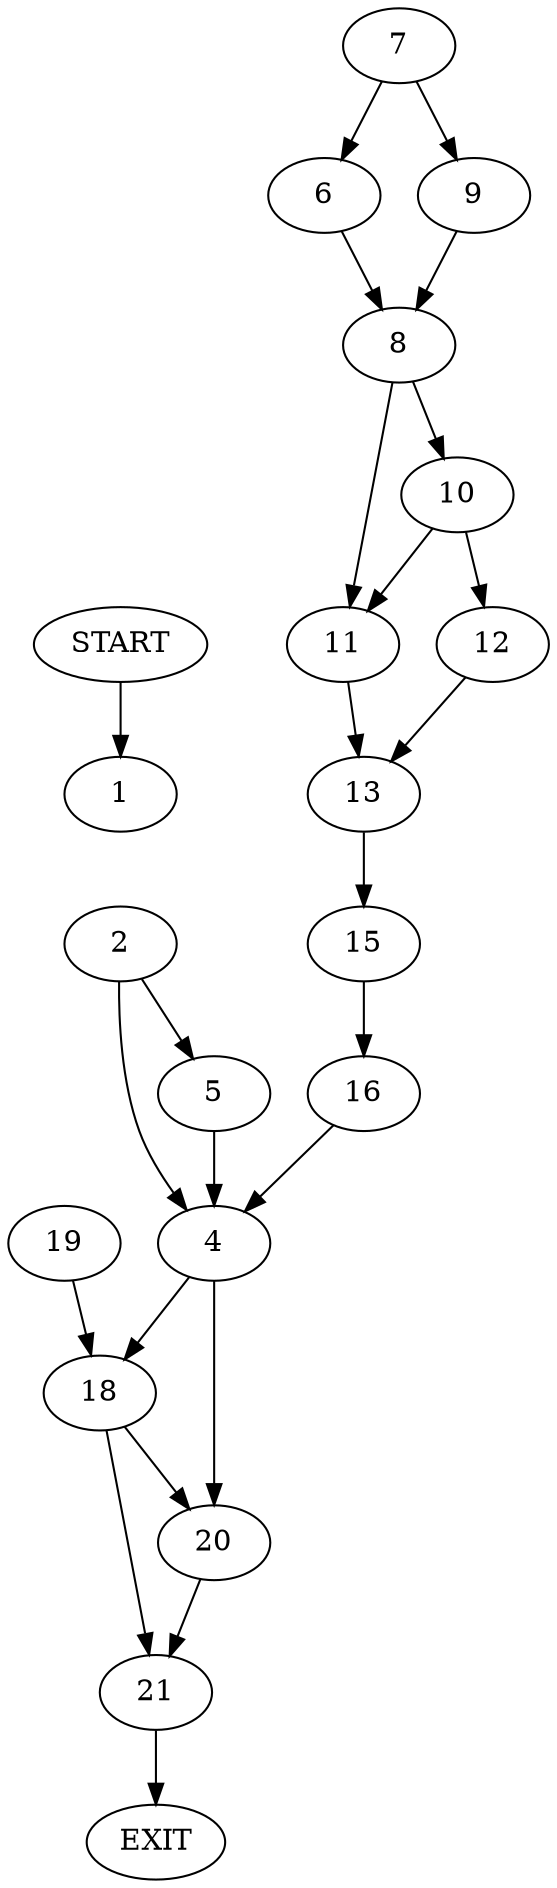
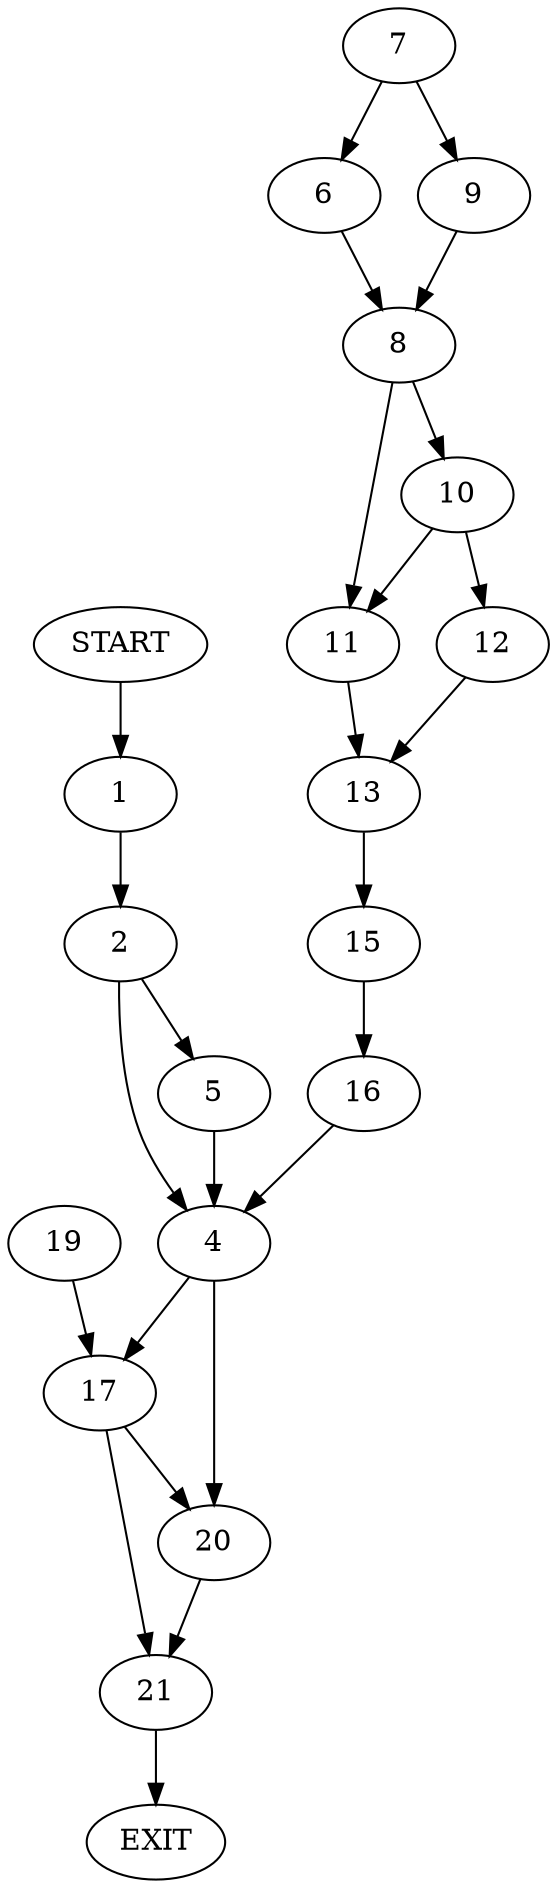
none -> (121, 859)
(100, 1393) -> (100, 1393)
